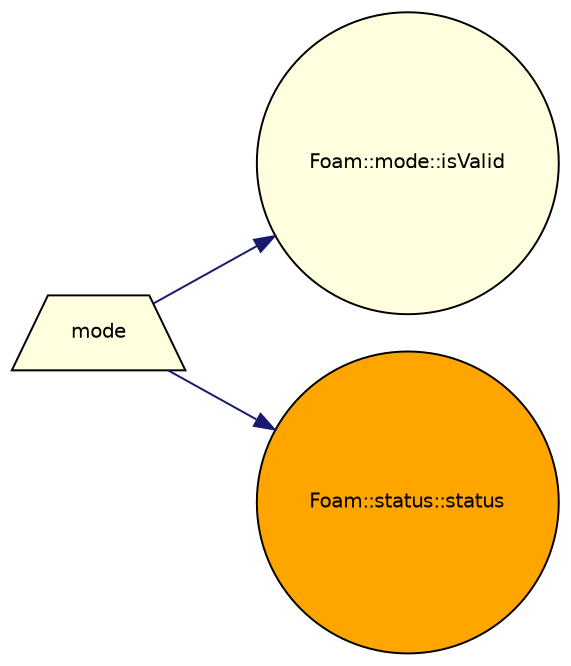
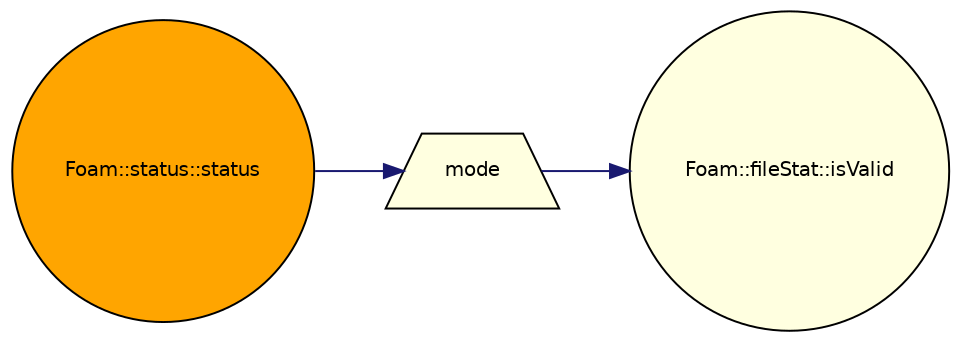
(408, 163) -> (789, 171)
(212, 395) -> (349, 171)
